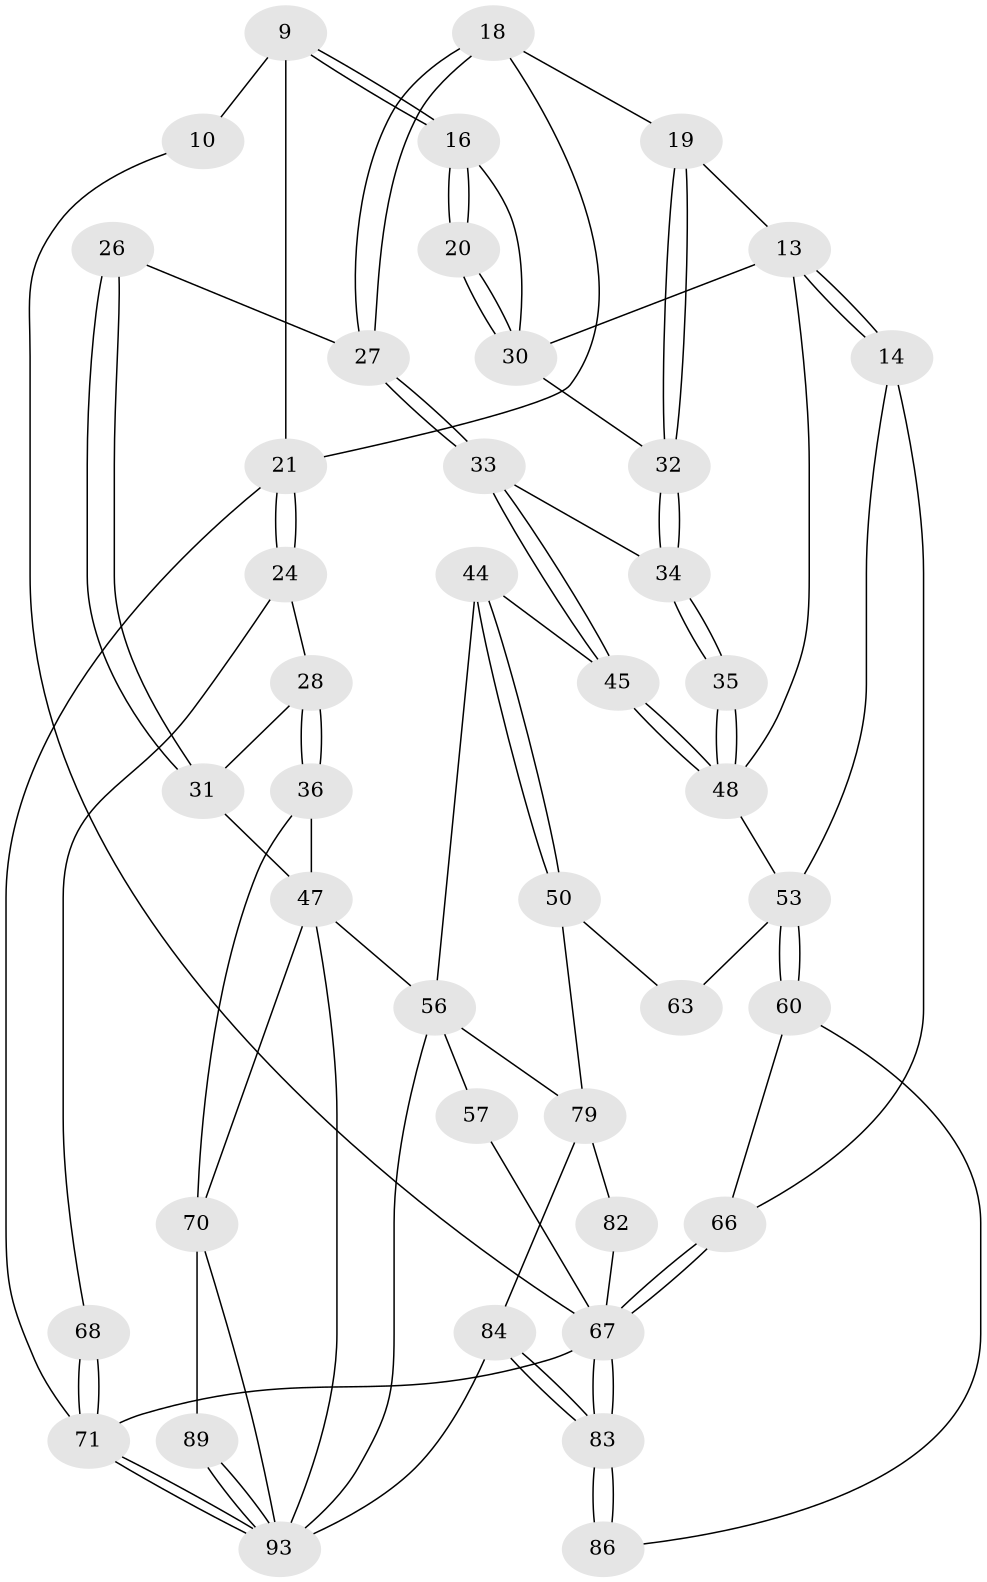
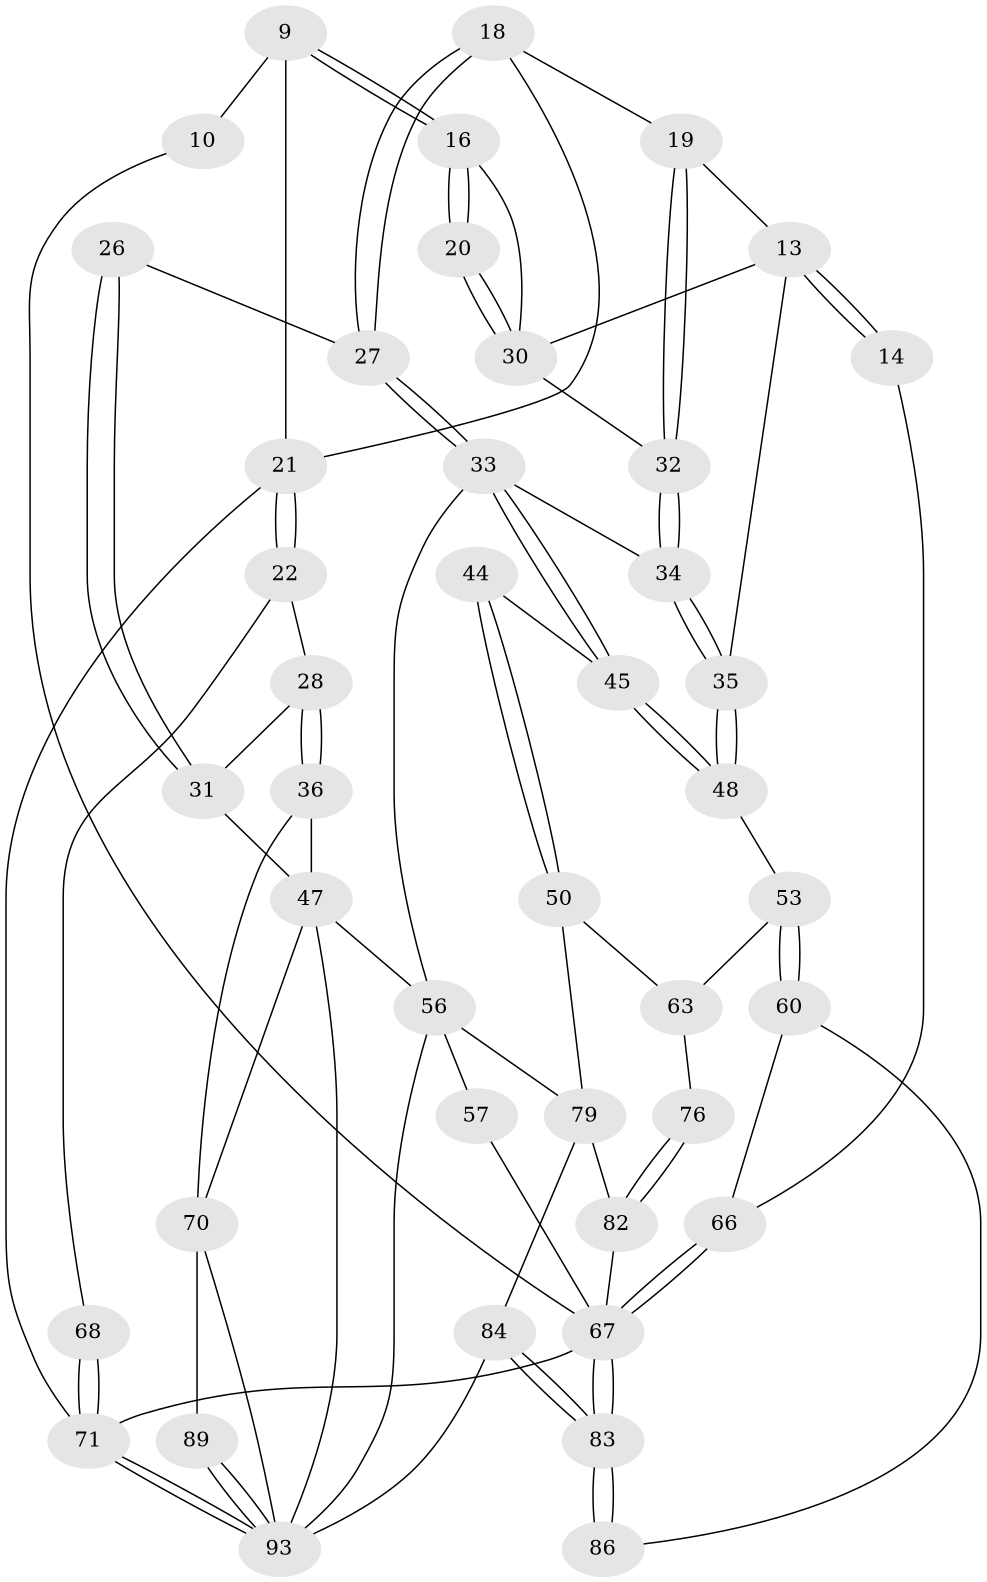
(809, 529) -> (758, 466)
(286, 575) -> (286, 575)
(866, 635) -> none
(456, 791) -> (394, 728)
none -> (693, 1116)
